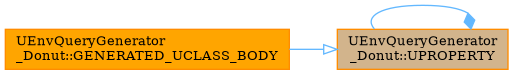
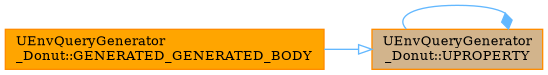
(147, 49) -> (165, 49)
